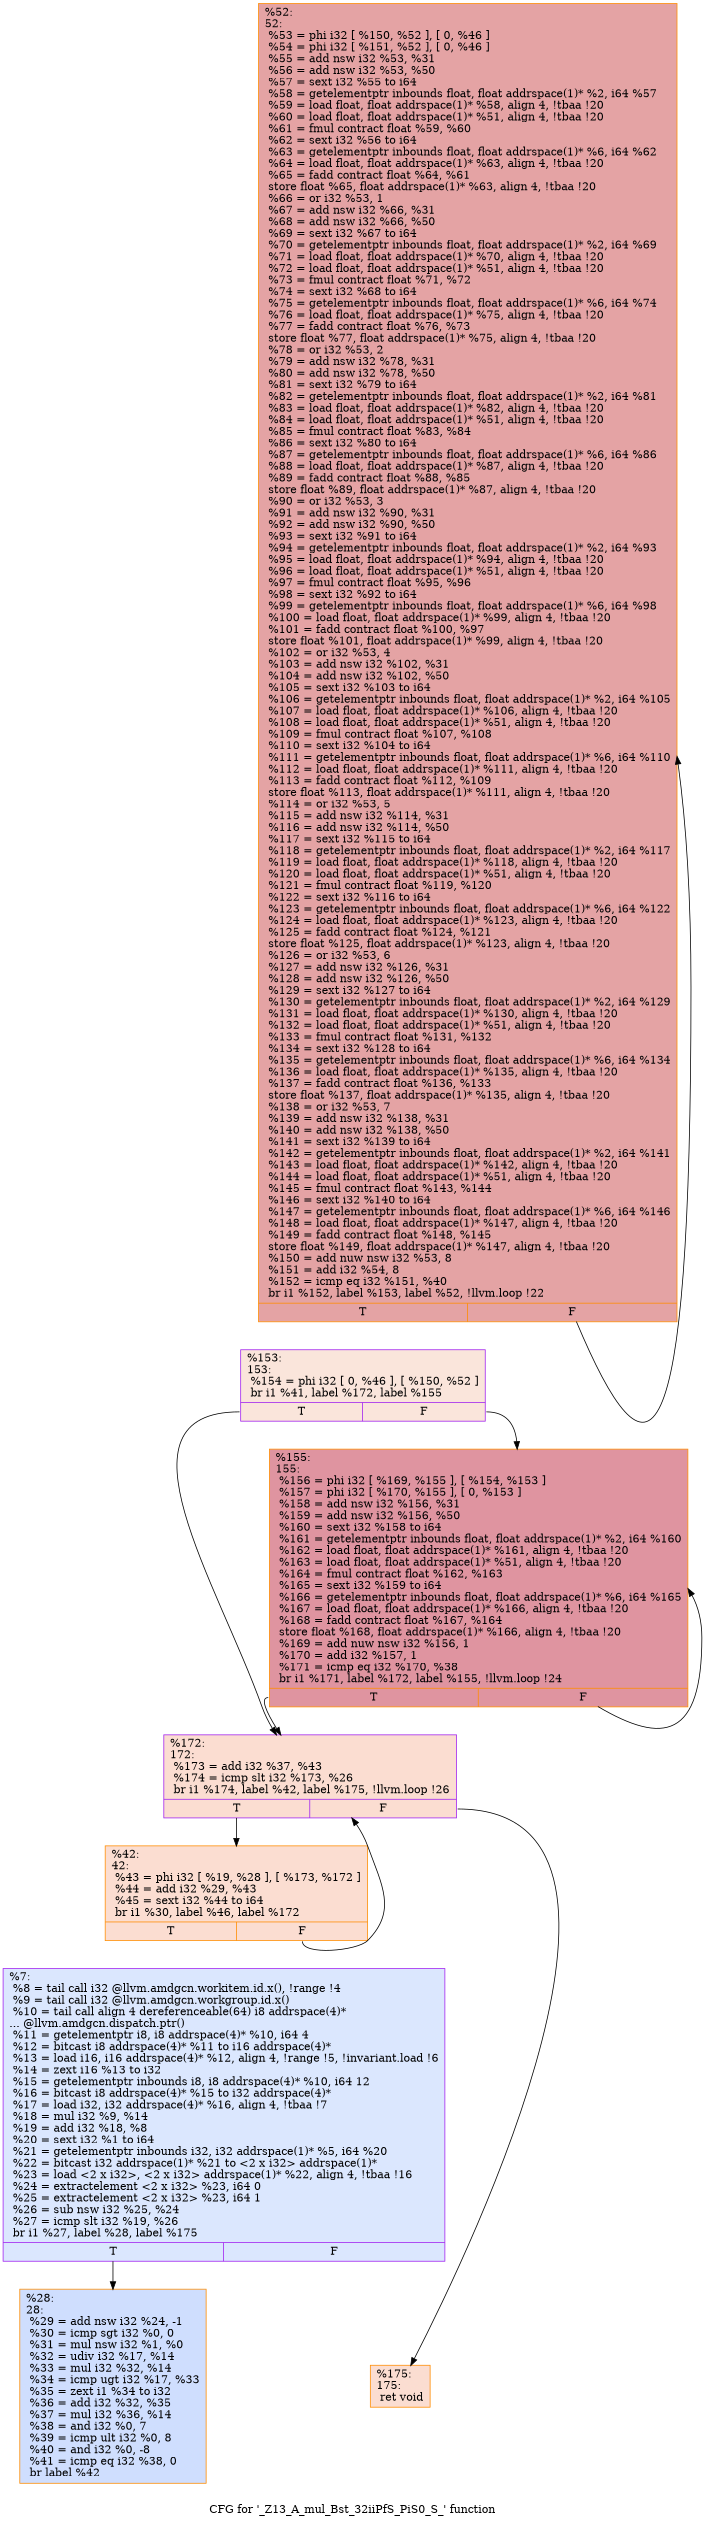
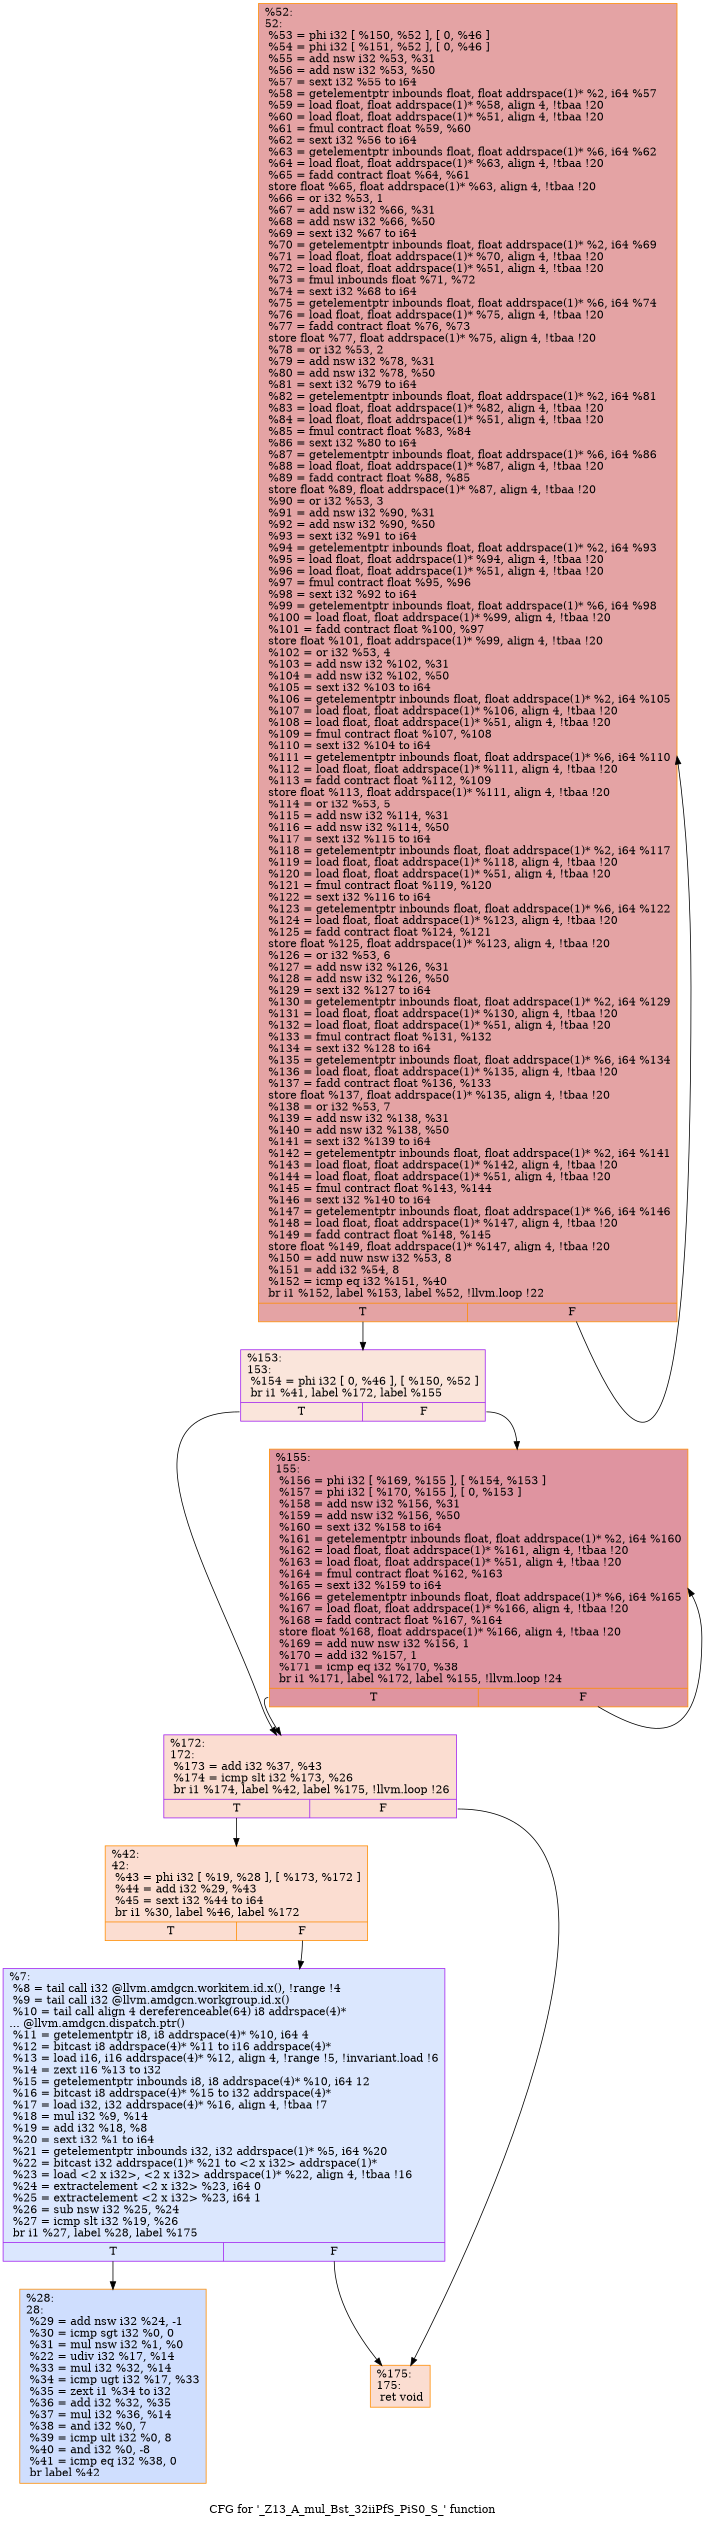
(368, 280) -> (370, 280)
none -> (363, 1332)
(382, 1917) -> (302, 1951)
none -> (348, 2314)
(101, 2357) -> (101, 2357)
